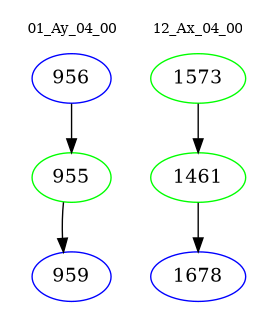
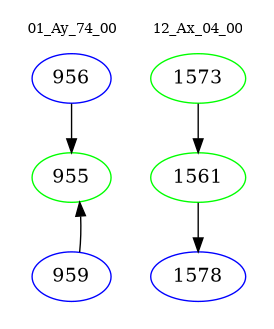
(72, 30) -> (72, 30)
(198, 178) -> (198, 178)
(62, 220) -> (81, 234)
(198, 277) -> (198, 277)
